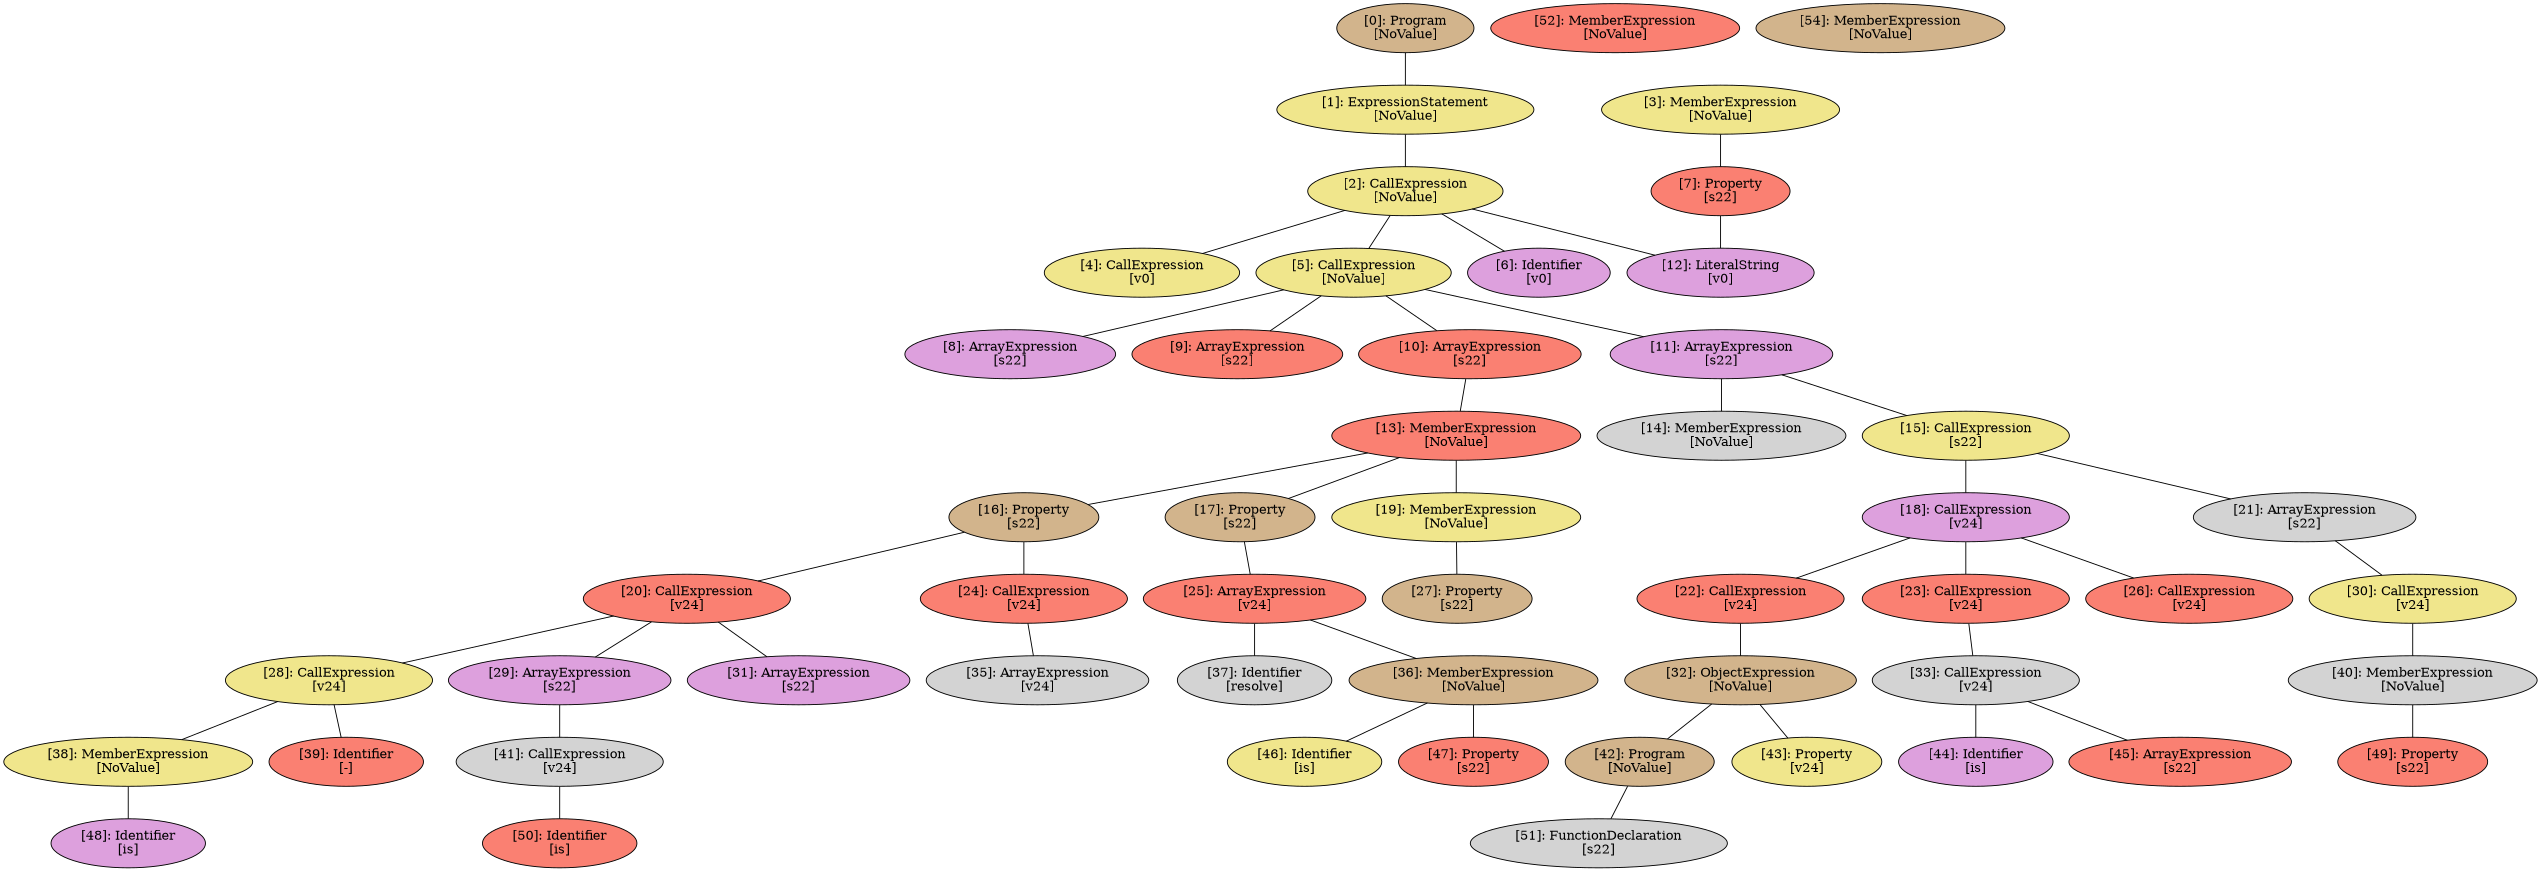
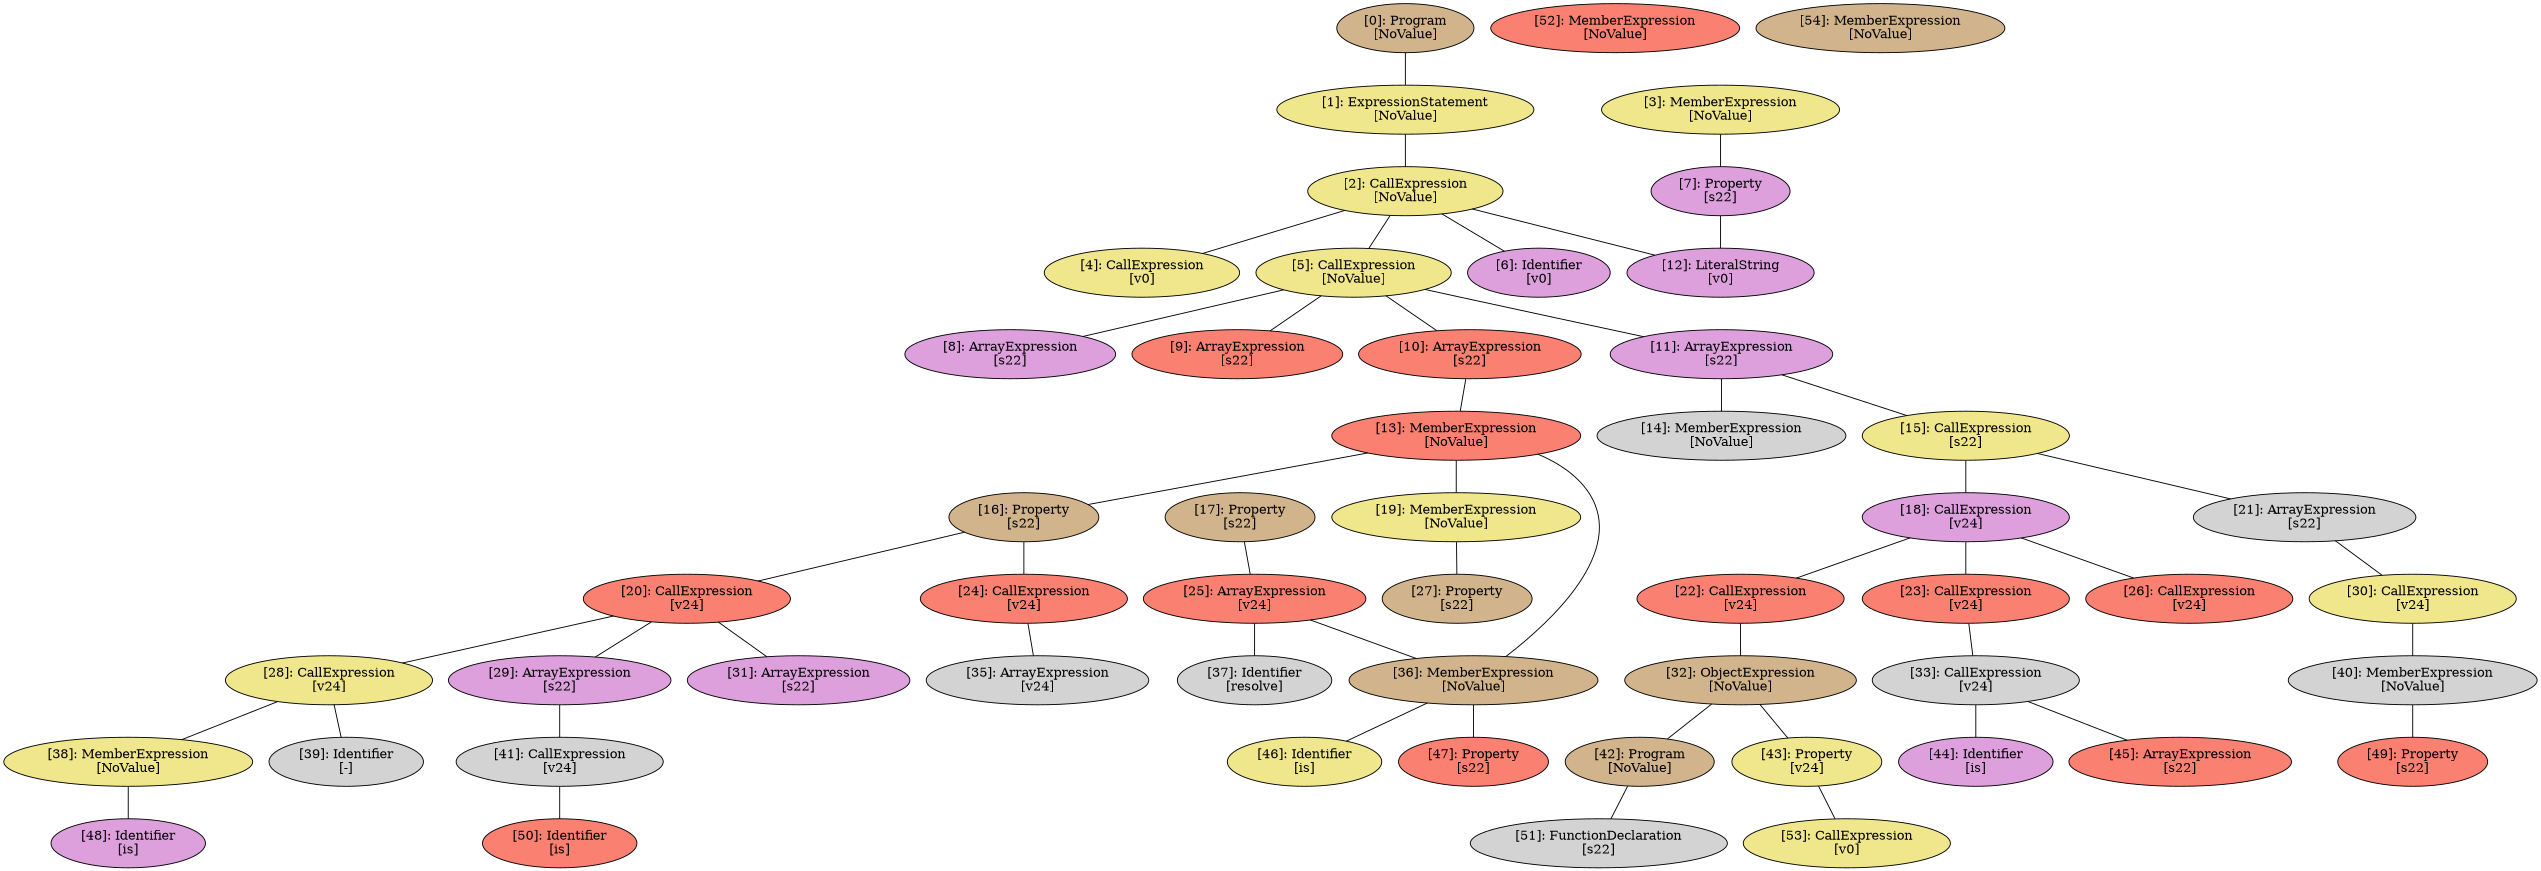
(1721, 191) -> (1721, 191)
(1344, 478) -> (1592, 558)
(346, 762) -> (346, 762)
none -> (1847, 843)
